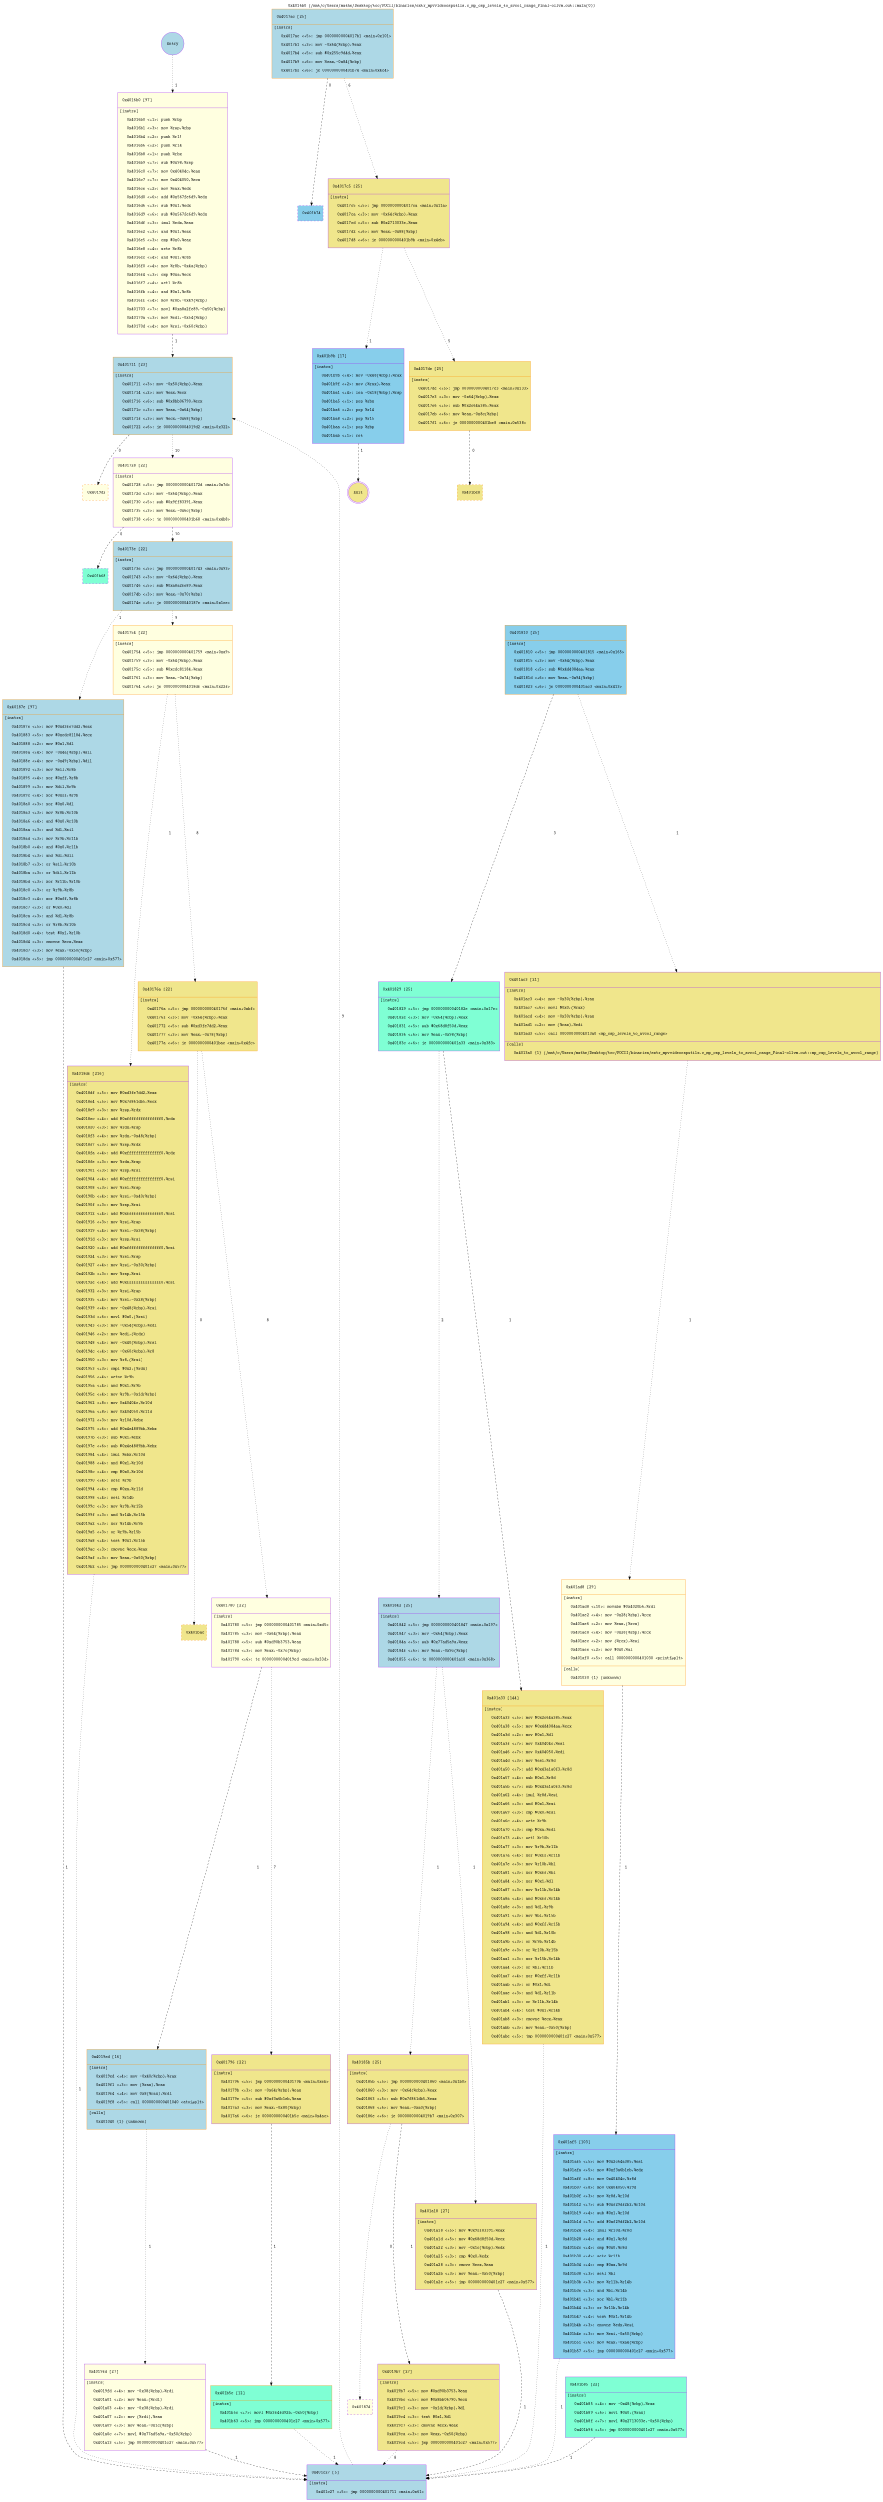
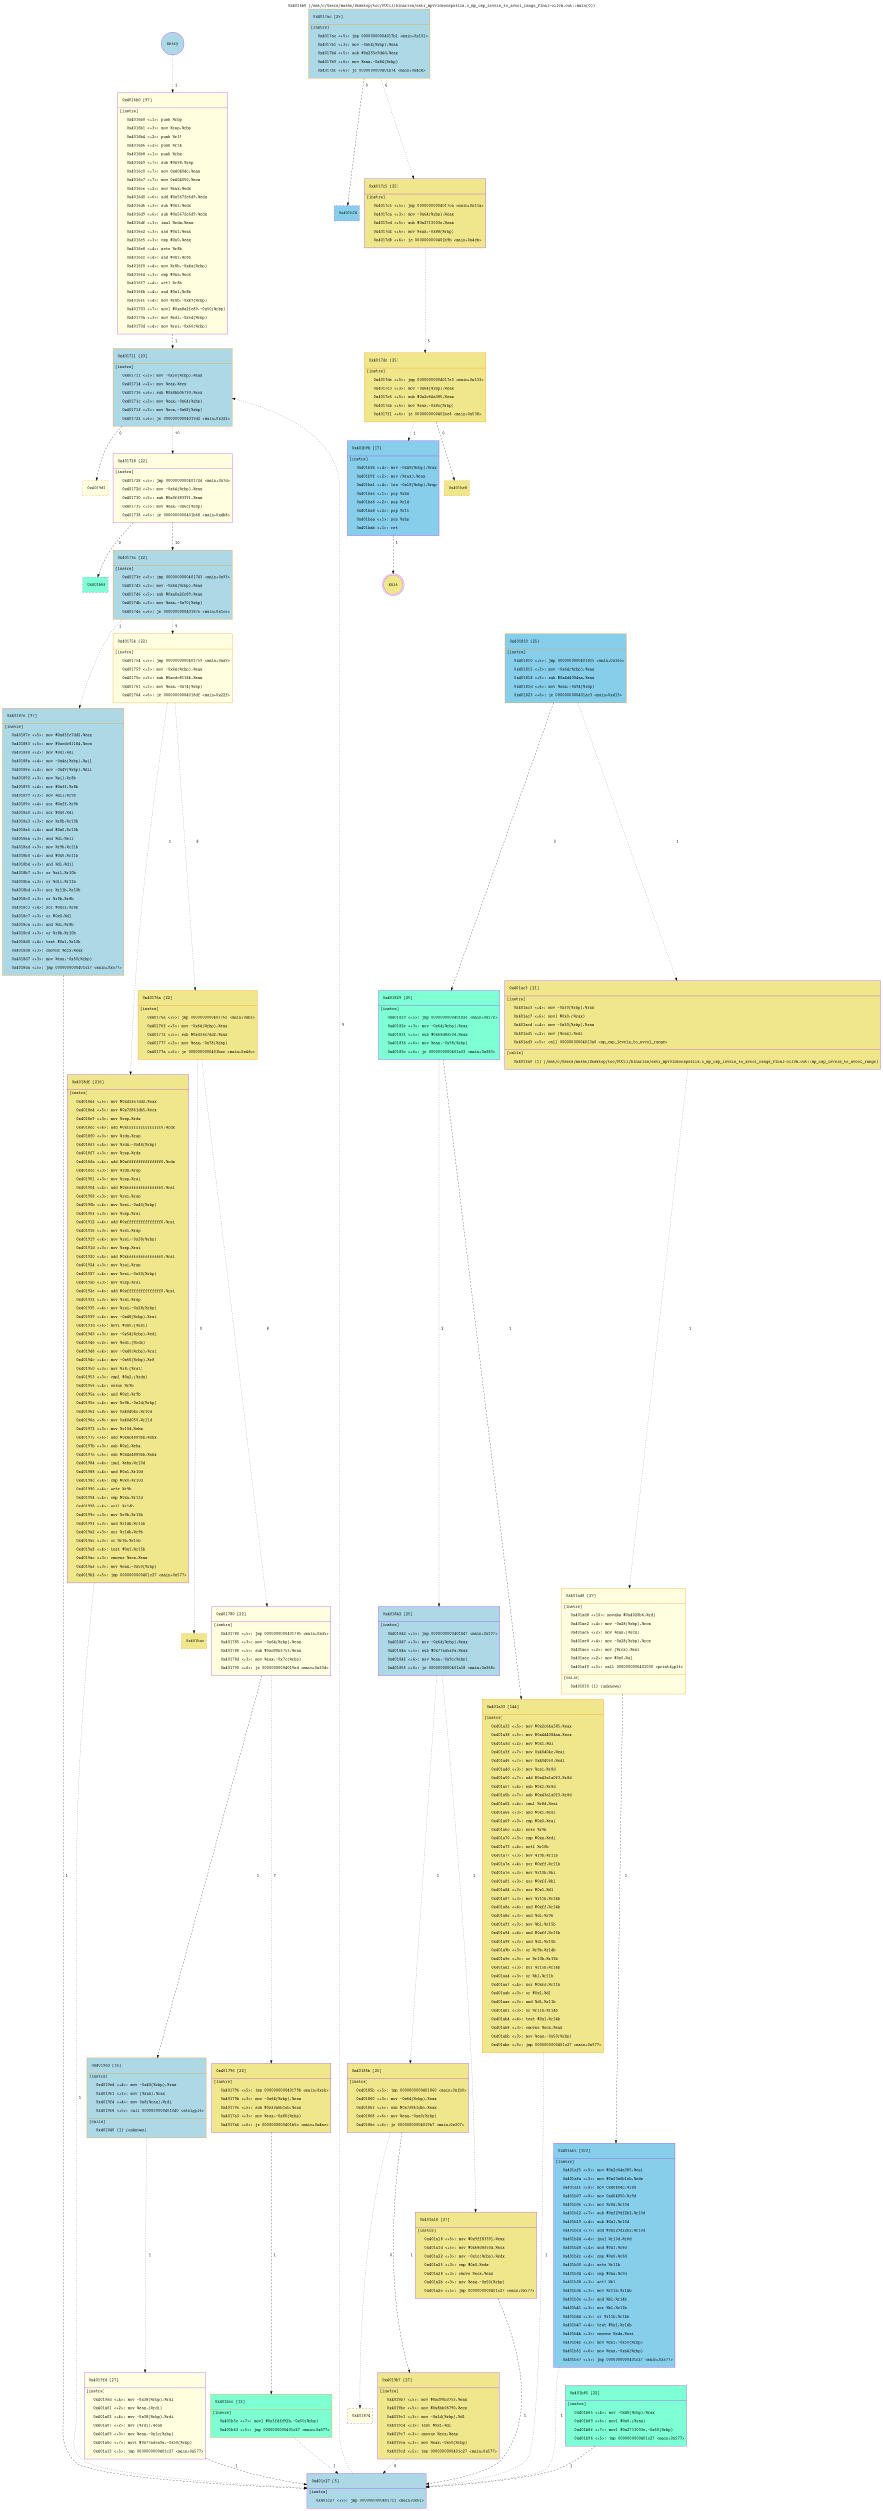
(375, 297) -> (412, 430)
